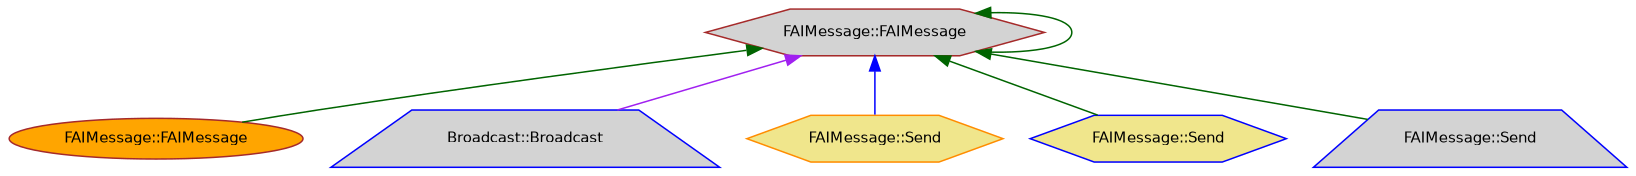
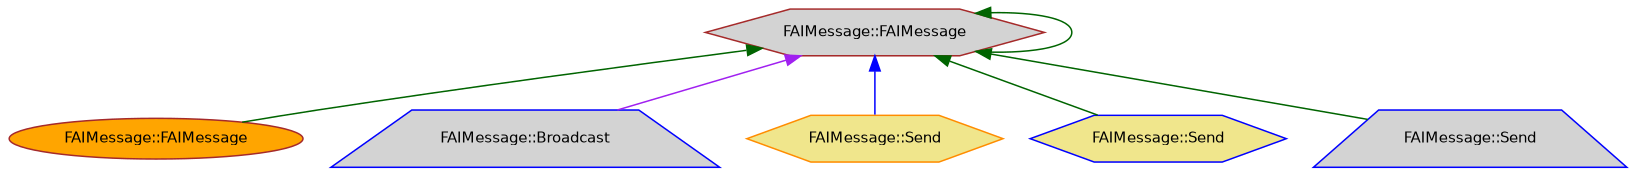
(525, 139) -> (525, 139)
